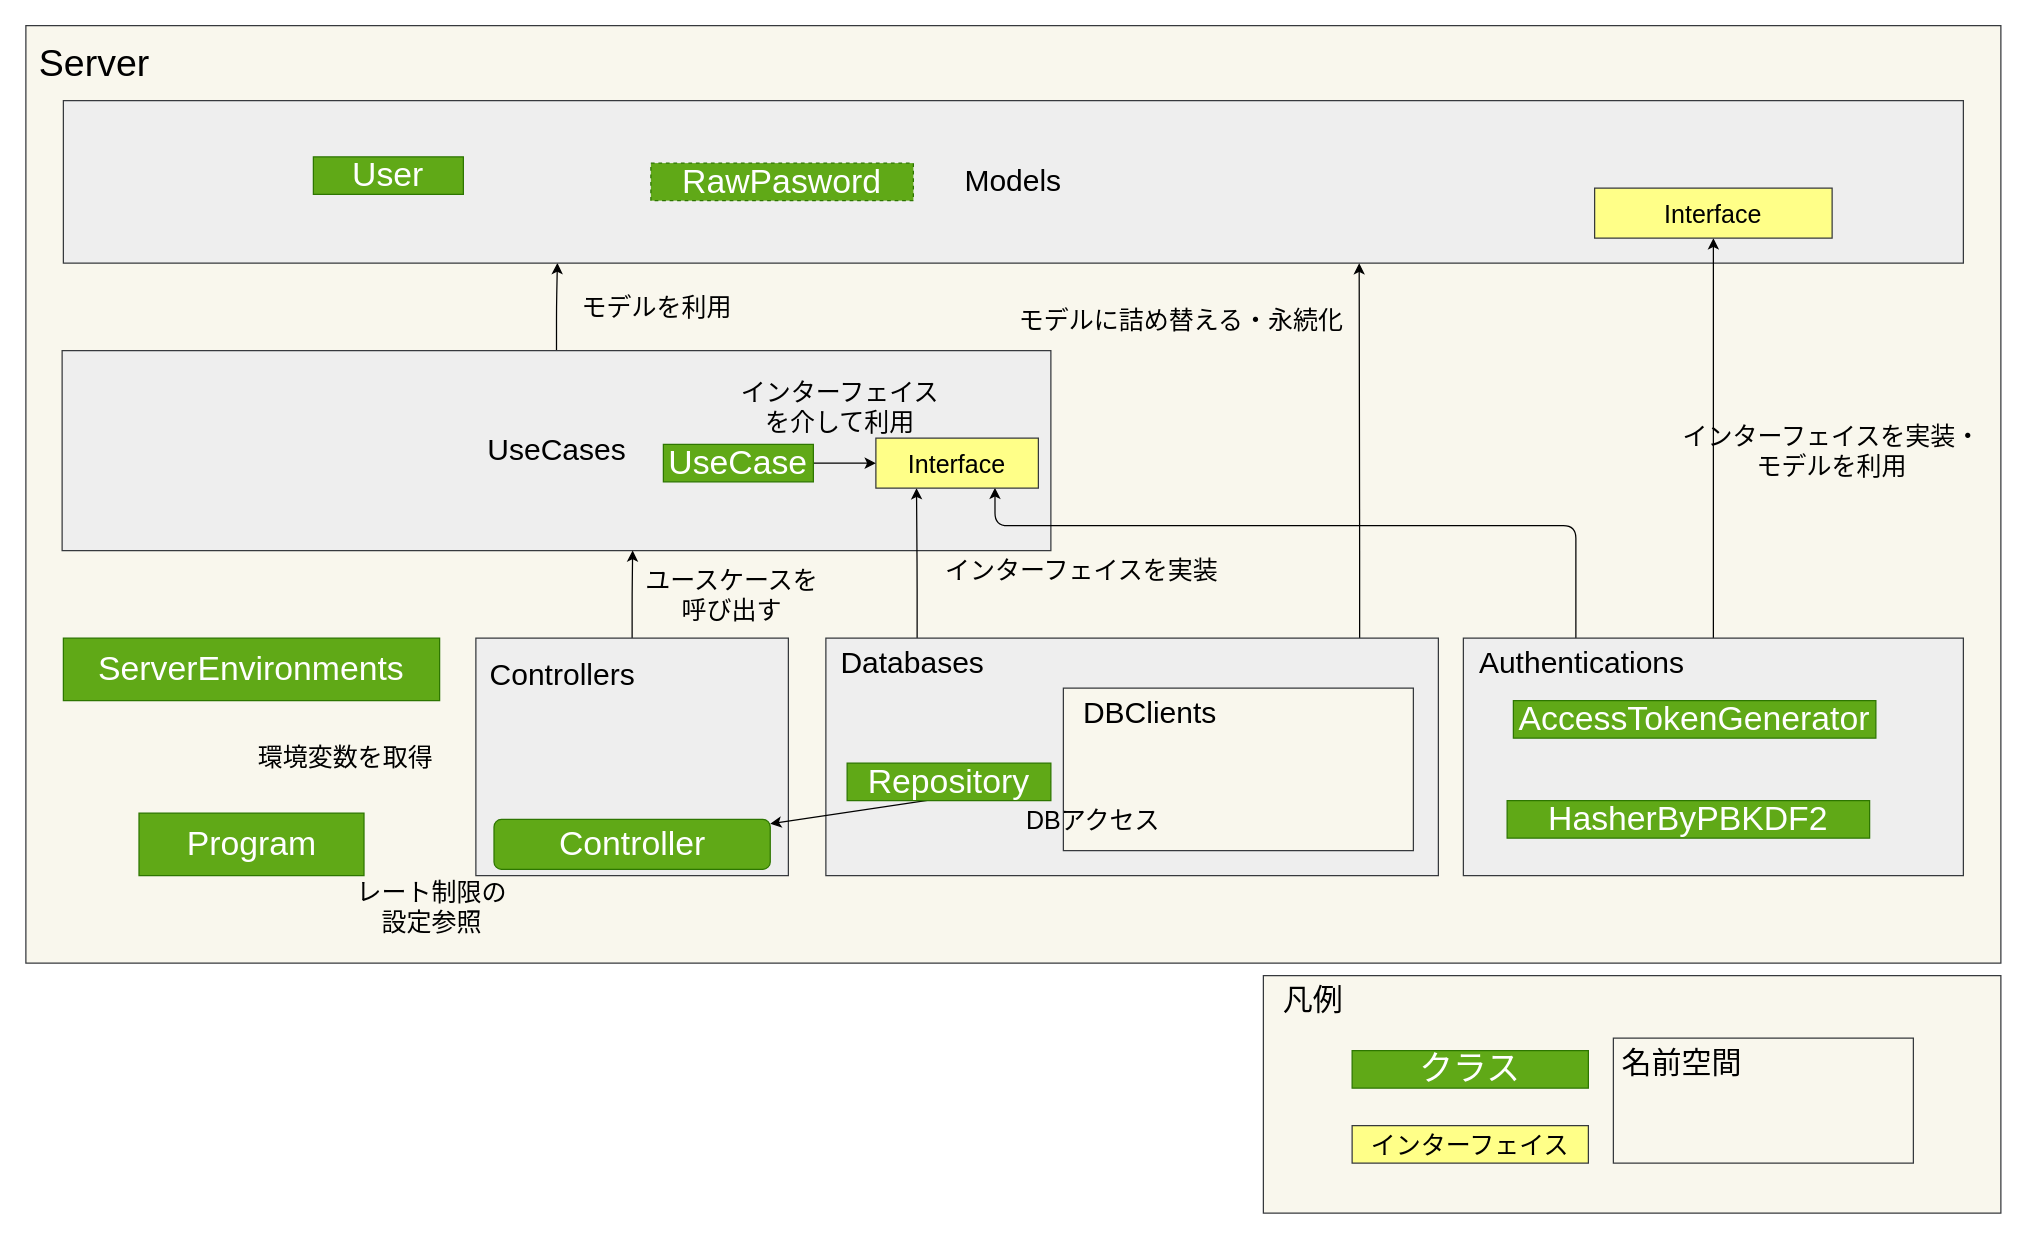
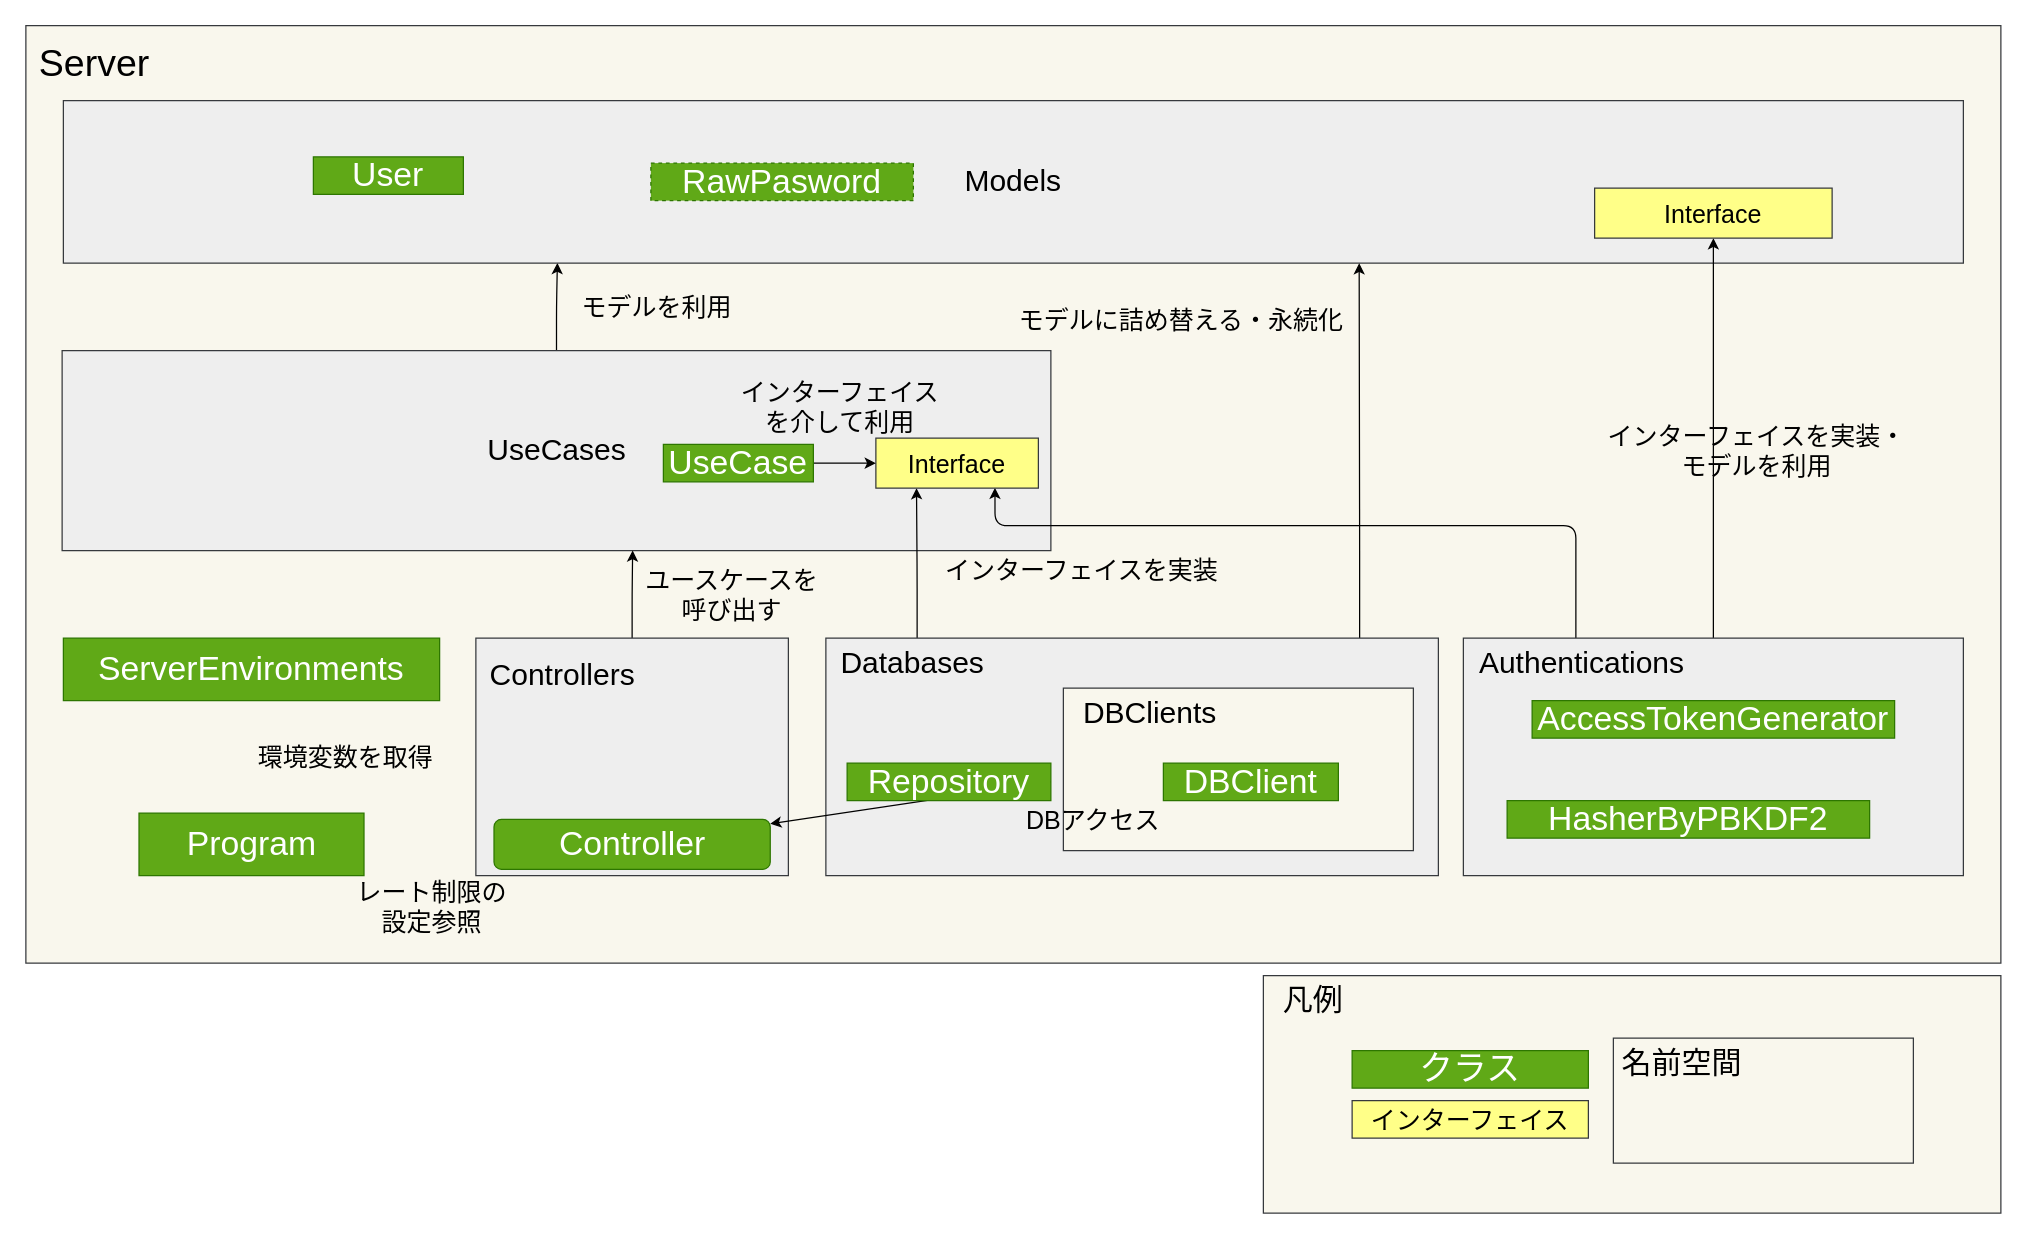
(1832, 451) -> (1757, 451)
(1694, 719) -> (1713, 719)
none -> (1251, 782)
(1470, 1144) -> (1470, 1119)
